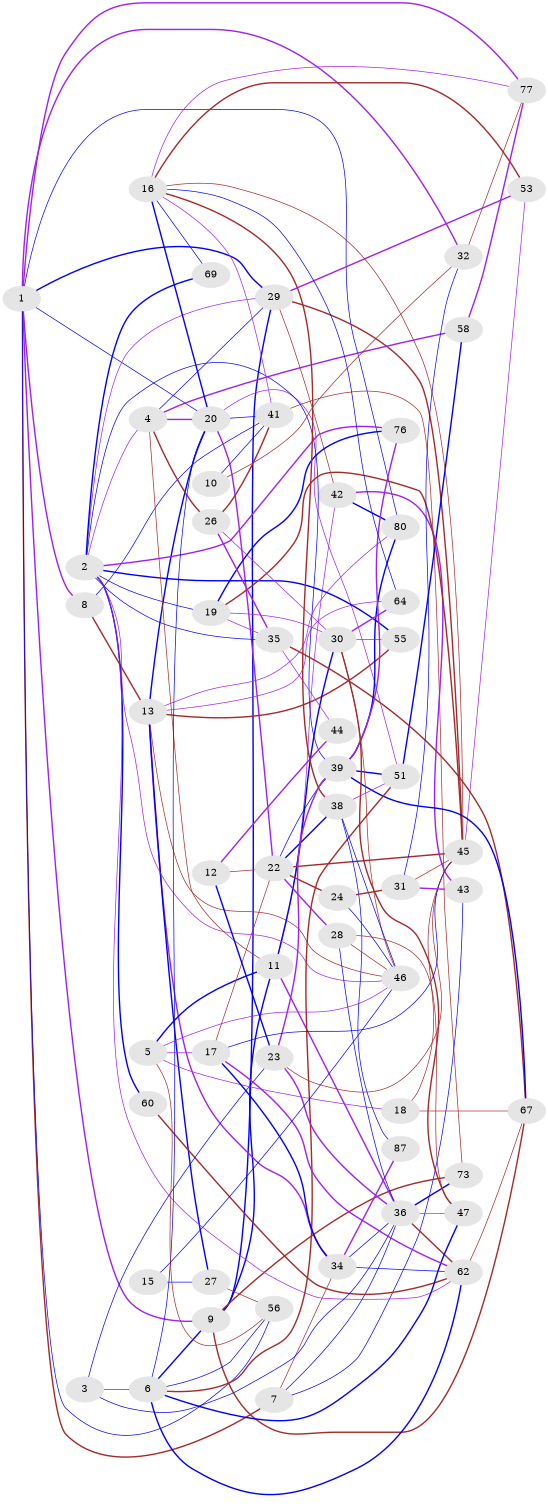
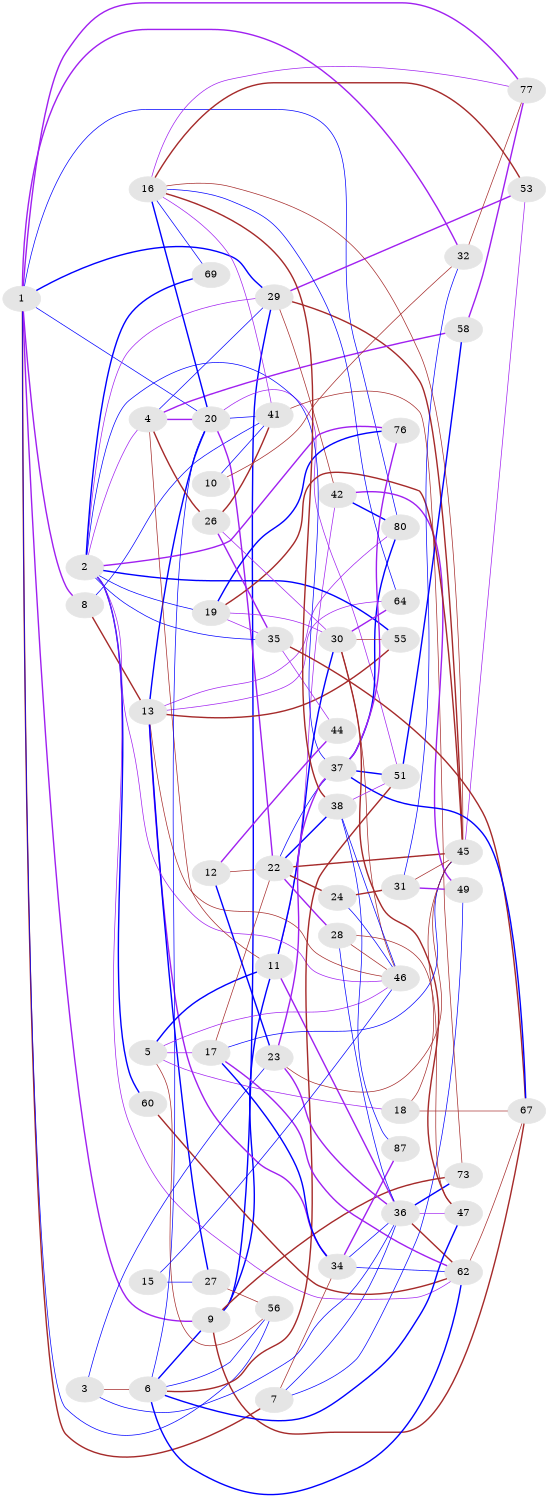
(337, 769) -> (337, 769)
(464, 890) -> (464, 890)
